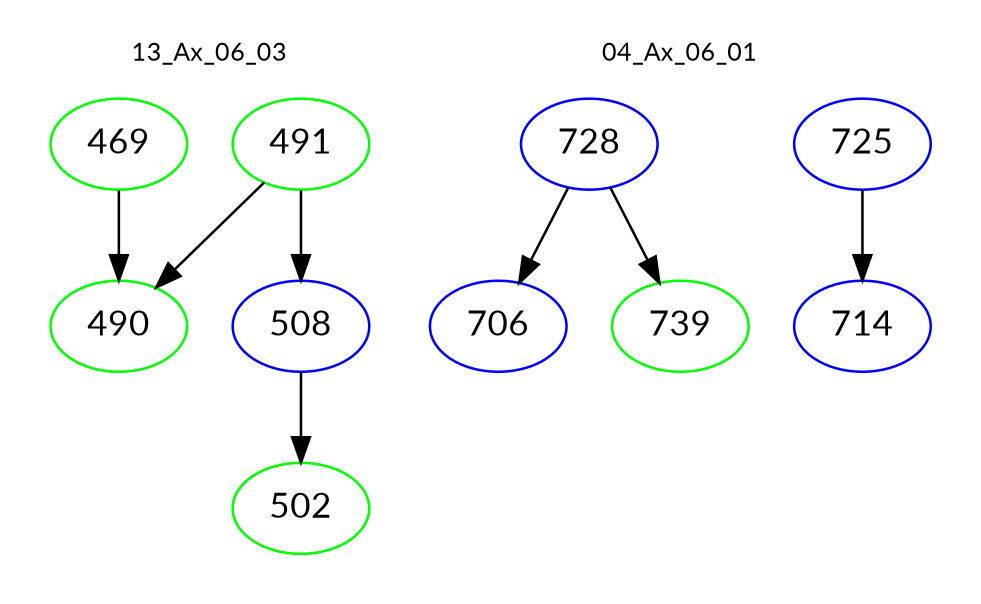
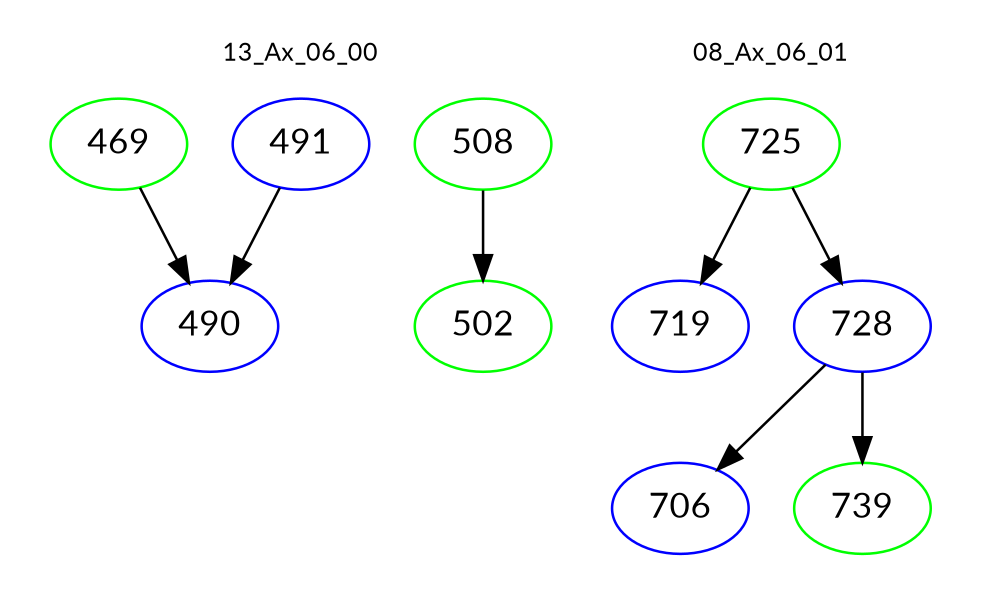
(210, 54) -> (301, 54)
(680, 54) -> (771, 54)
(301, 144) -> (301, 144)
(862, 144) -> (771, 144)
(301, 223) -> none
none -> (811, 224)
(119, 326) -> (210, 326)
(301, 326) -> (483, 144)
(862, 326) -> (680, 326)
